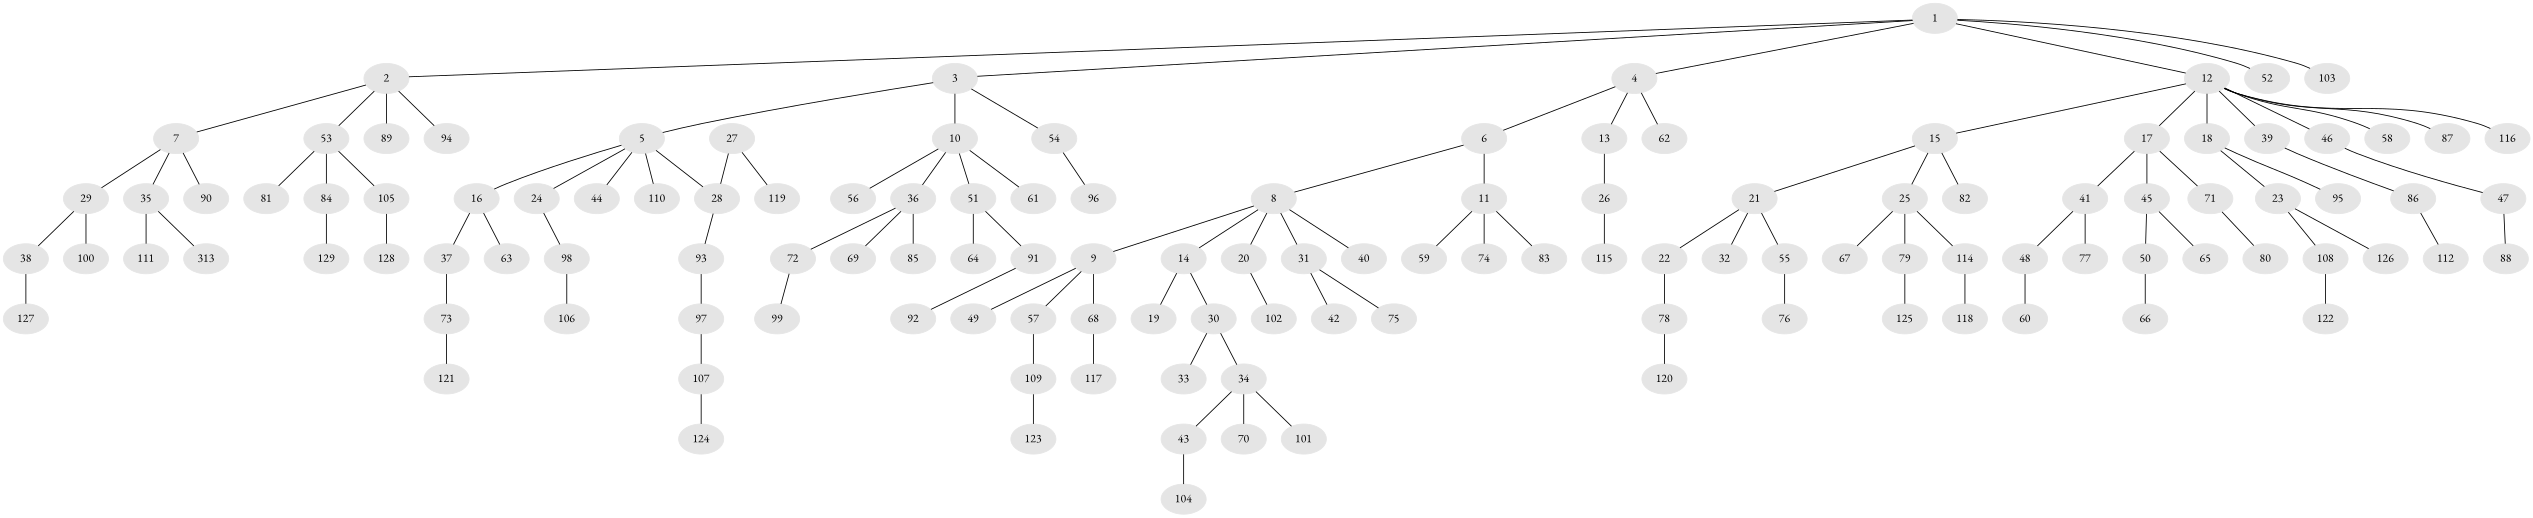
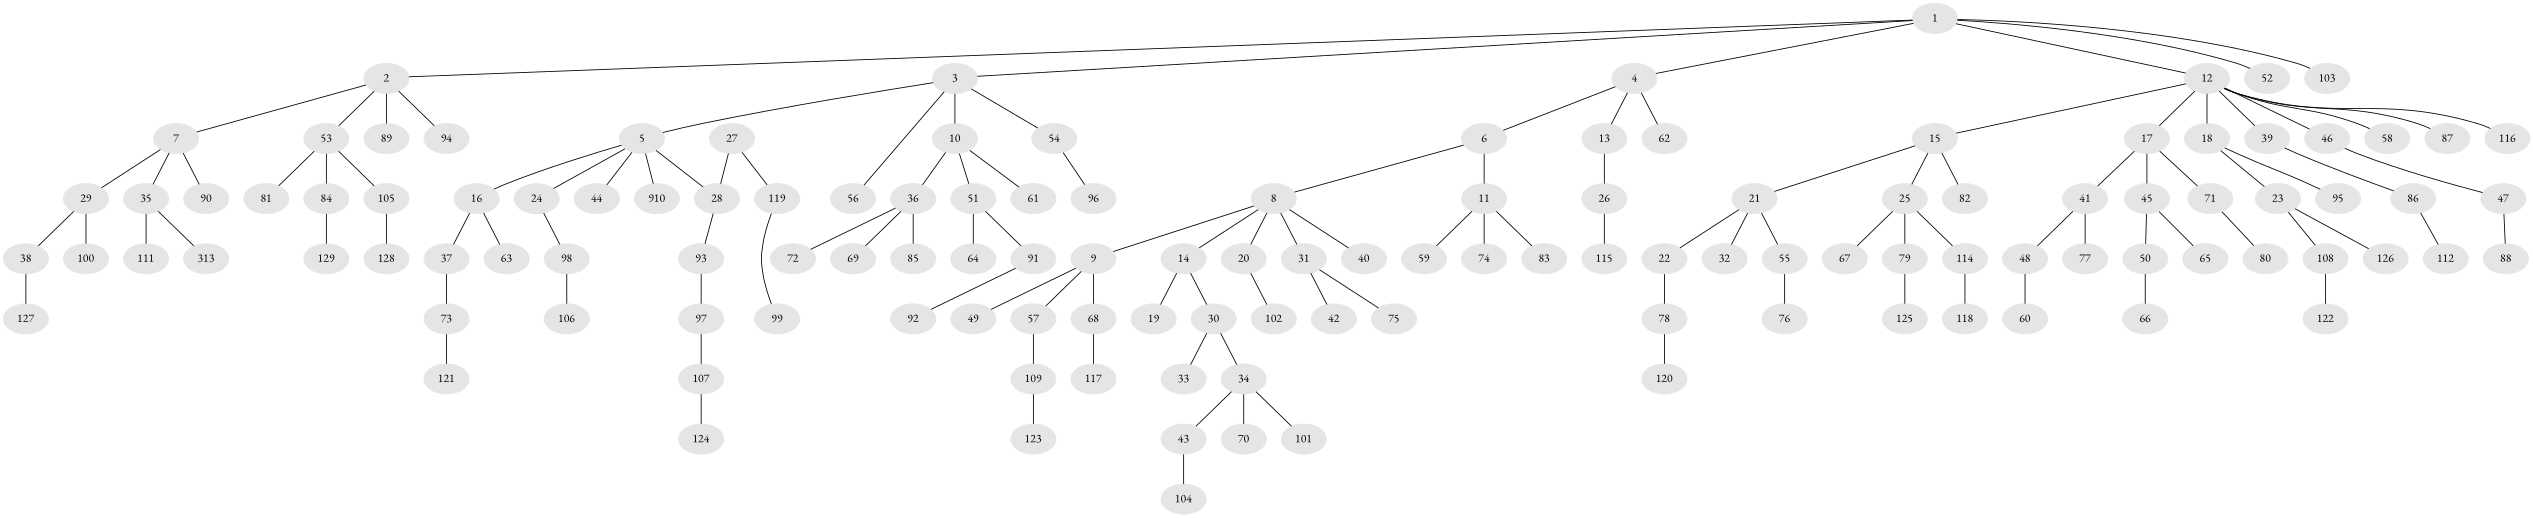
(904, 169) -> (904, 138)
(657, 199) -> (657, 199)
(785, 289) -> (761, 259)
